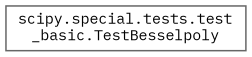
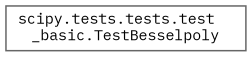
(126, 28) -> (126, 28)
